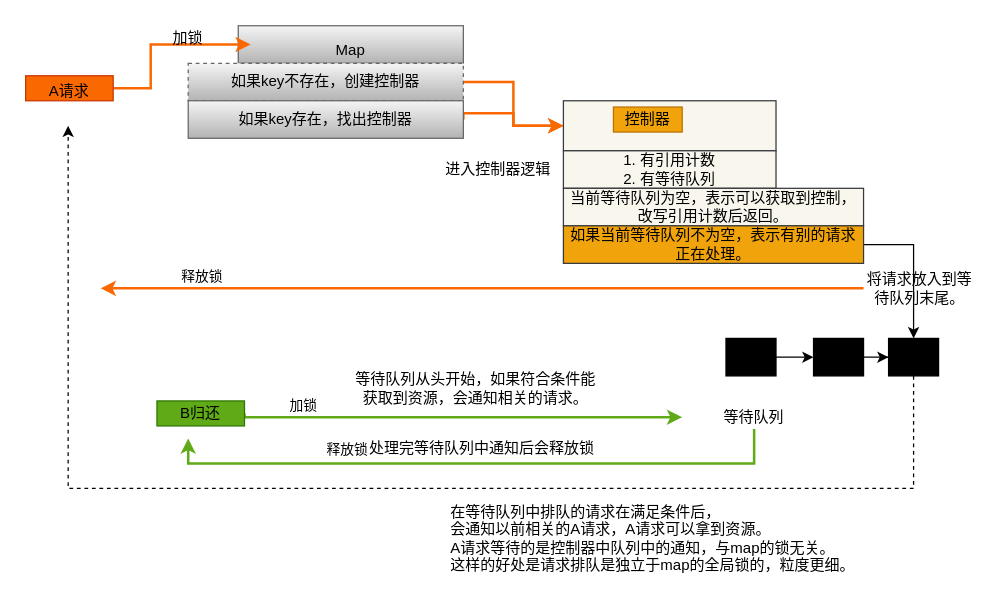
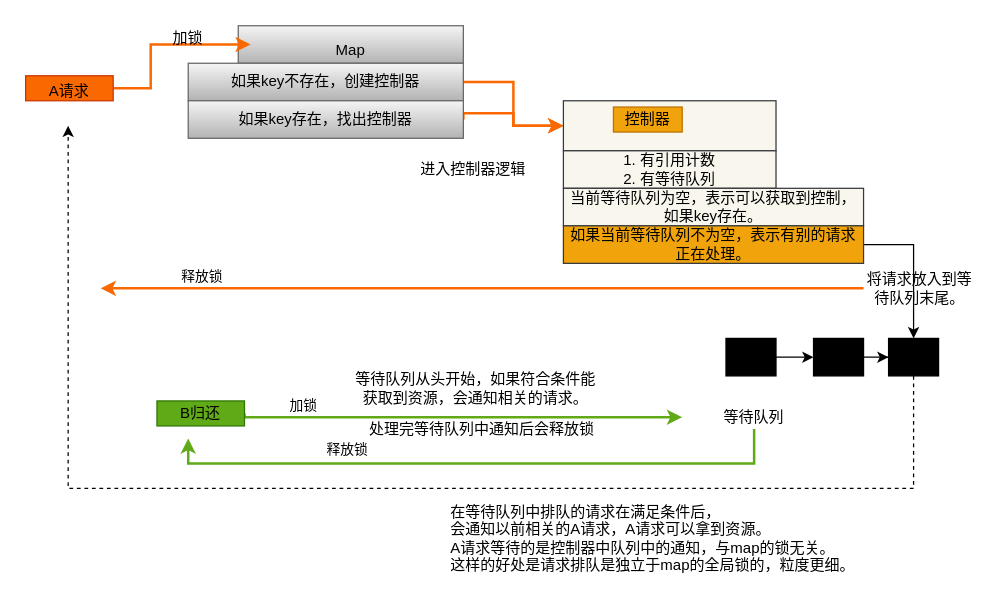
(326, 82) -> (326, 82)
(498, 169) -> (473, 169)
(713, 207) -> (713, 207)
(482, 448) -> (482, 429)
